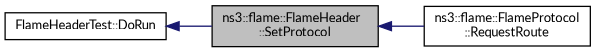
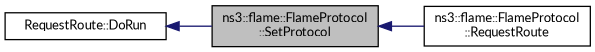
(86, 26) -> (86, 26)
(295, 26) -> (295, 26)
